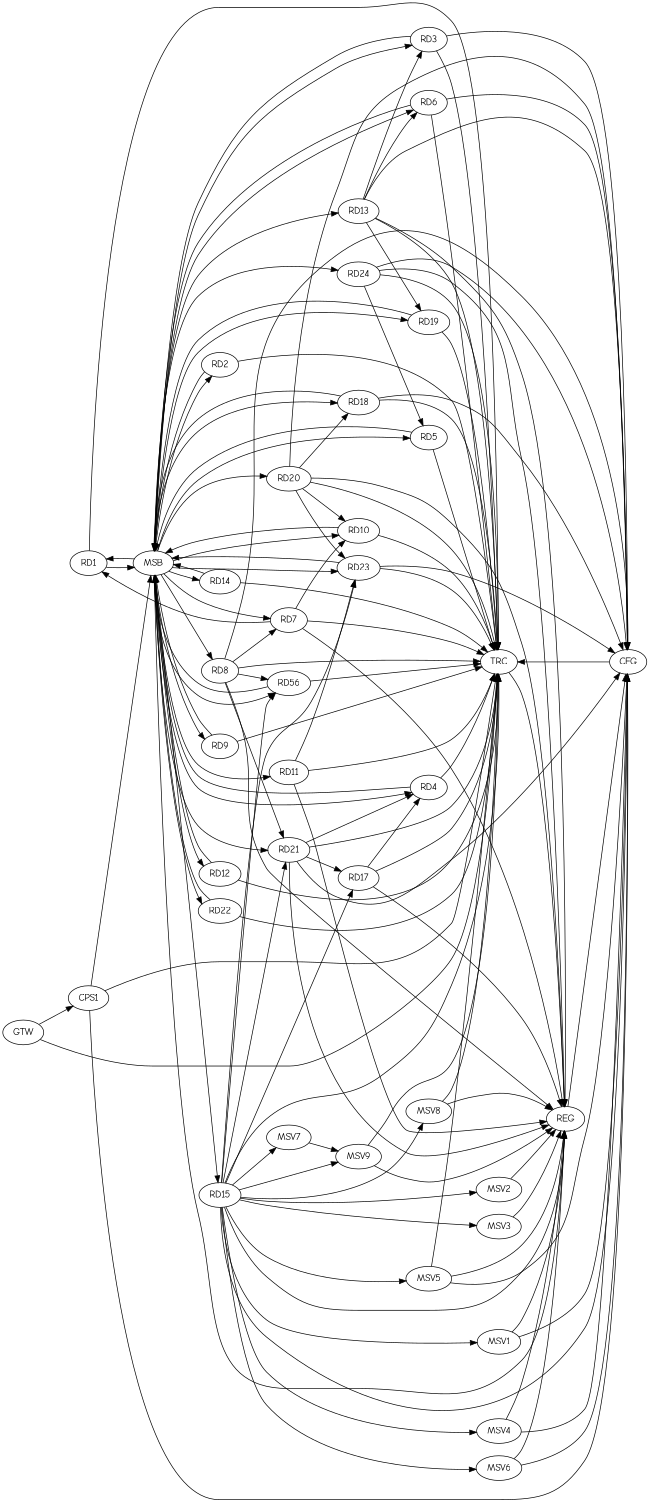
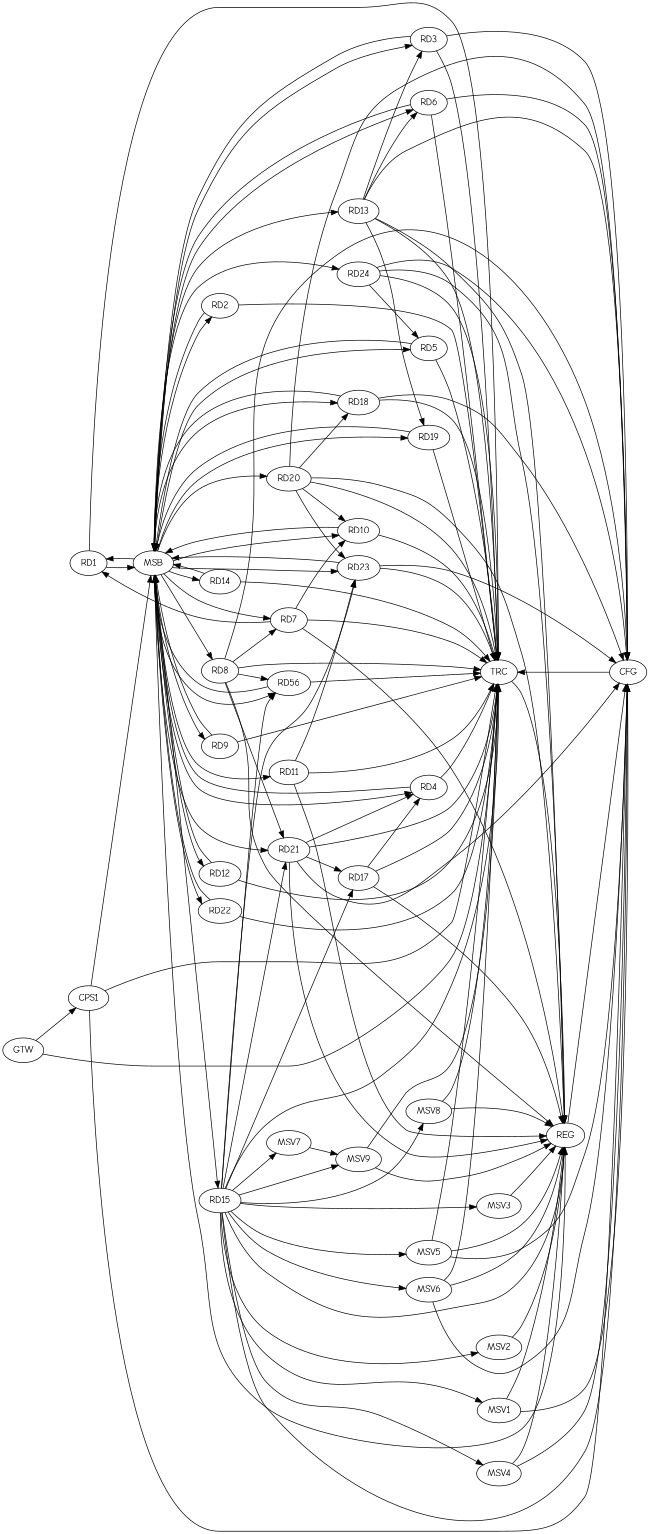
none -> (484, 988)
